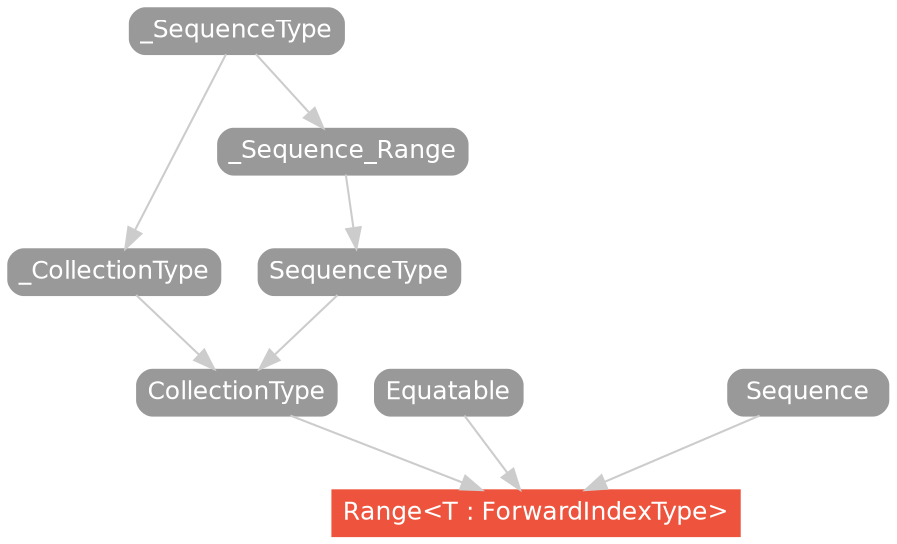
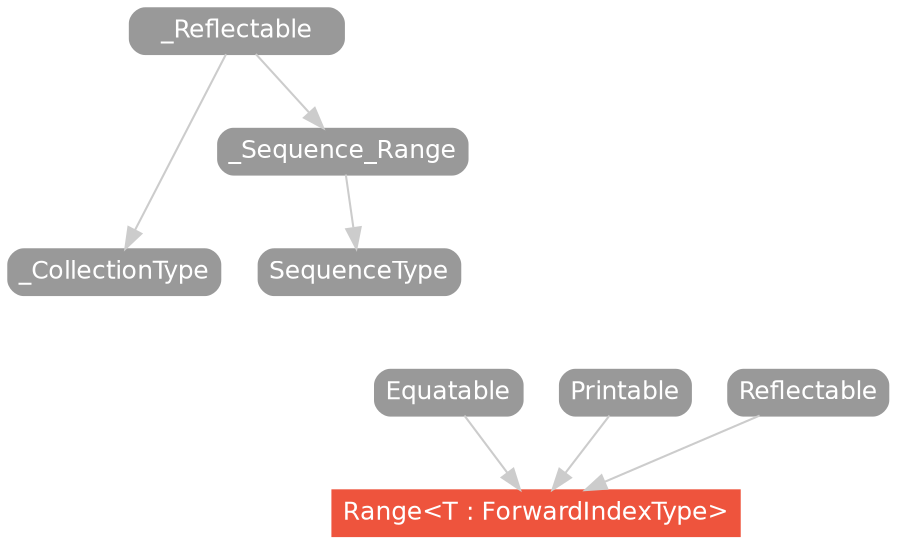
(237, 31) -> (237, 31)
(237, 393) -> none
none -> (625, 393)
(808, 393) -> (808, 393)
